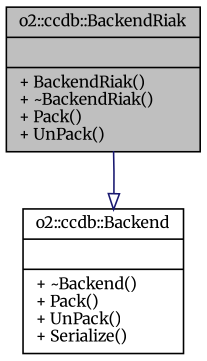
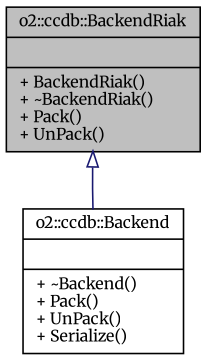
(114, 172) -> (93, 188)
